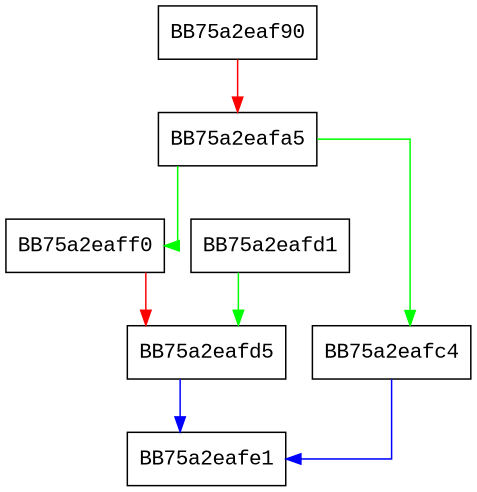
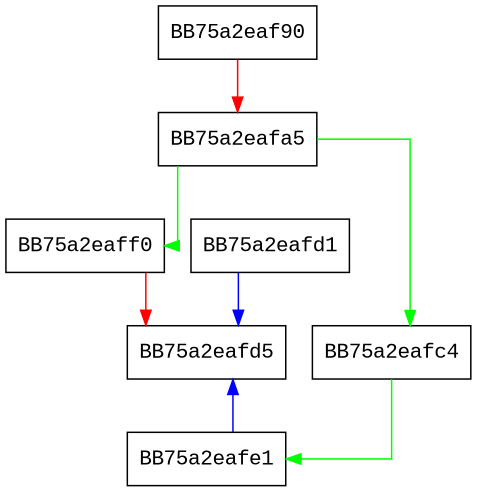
(238, 291) -> (238, 291)
(180, 398) -> (233, 413)
(386, 459) -> (386, 459)
